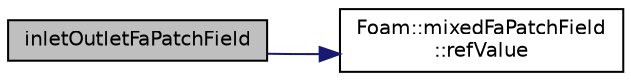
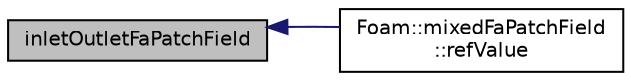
(293, 54) -> (314, 27)
